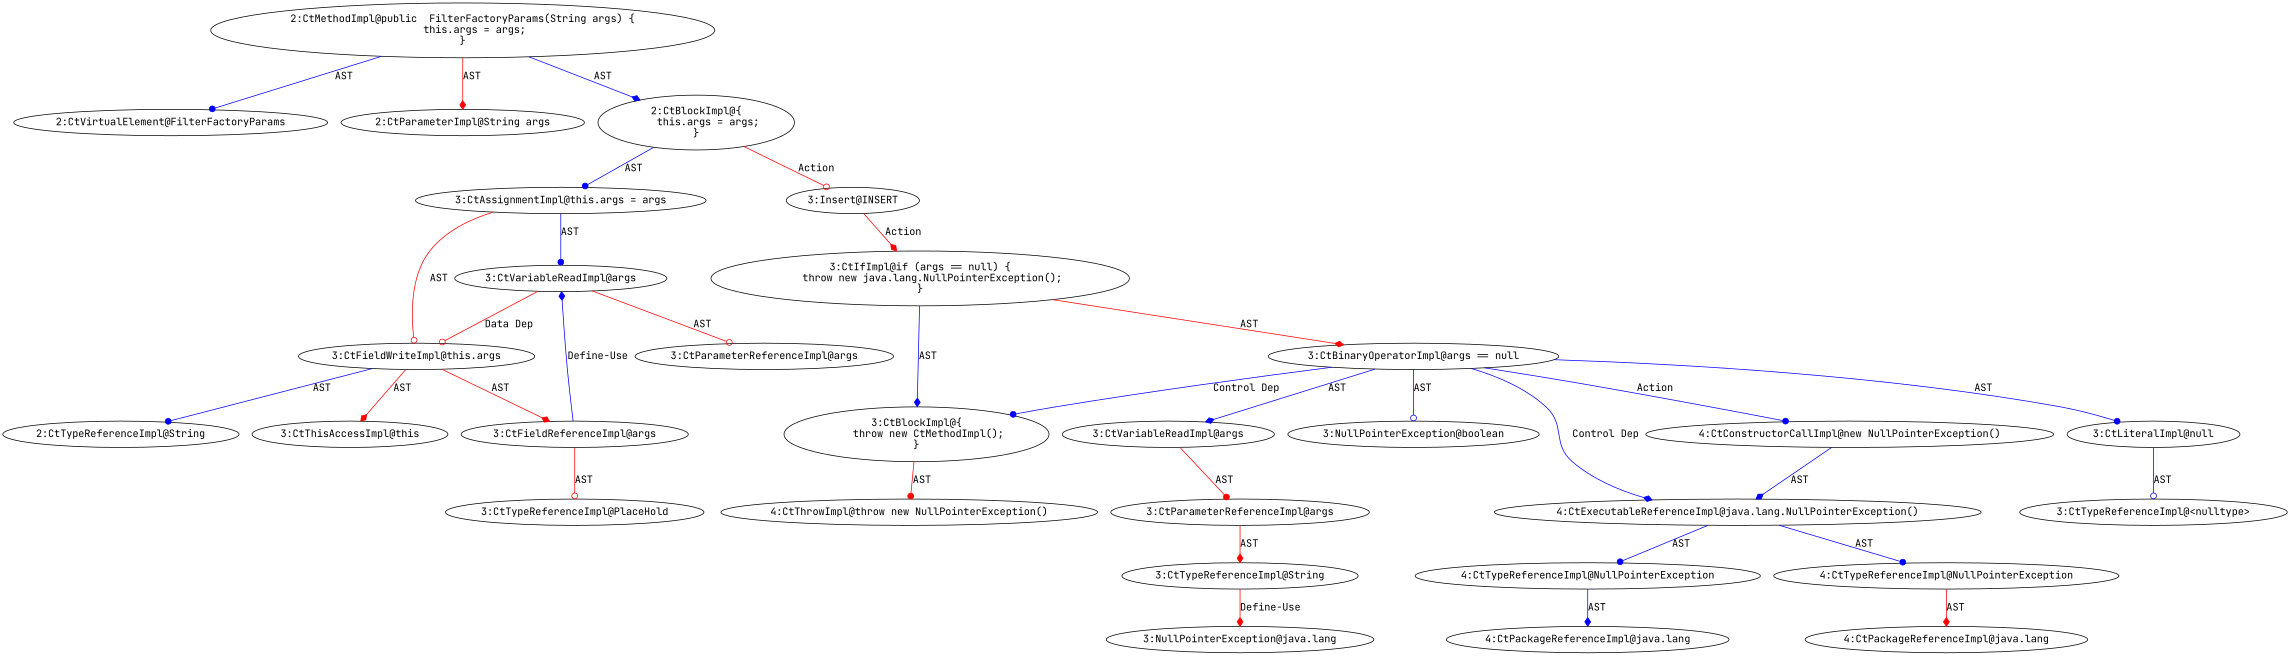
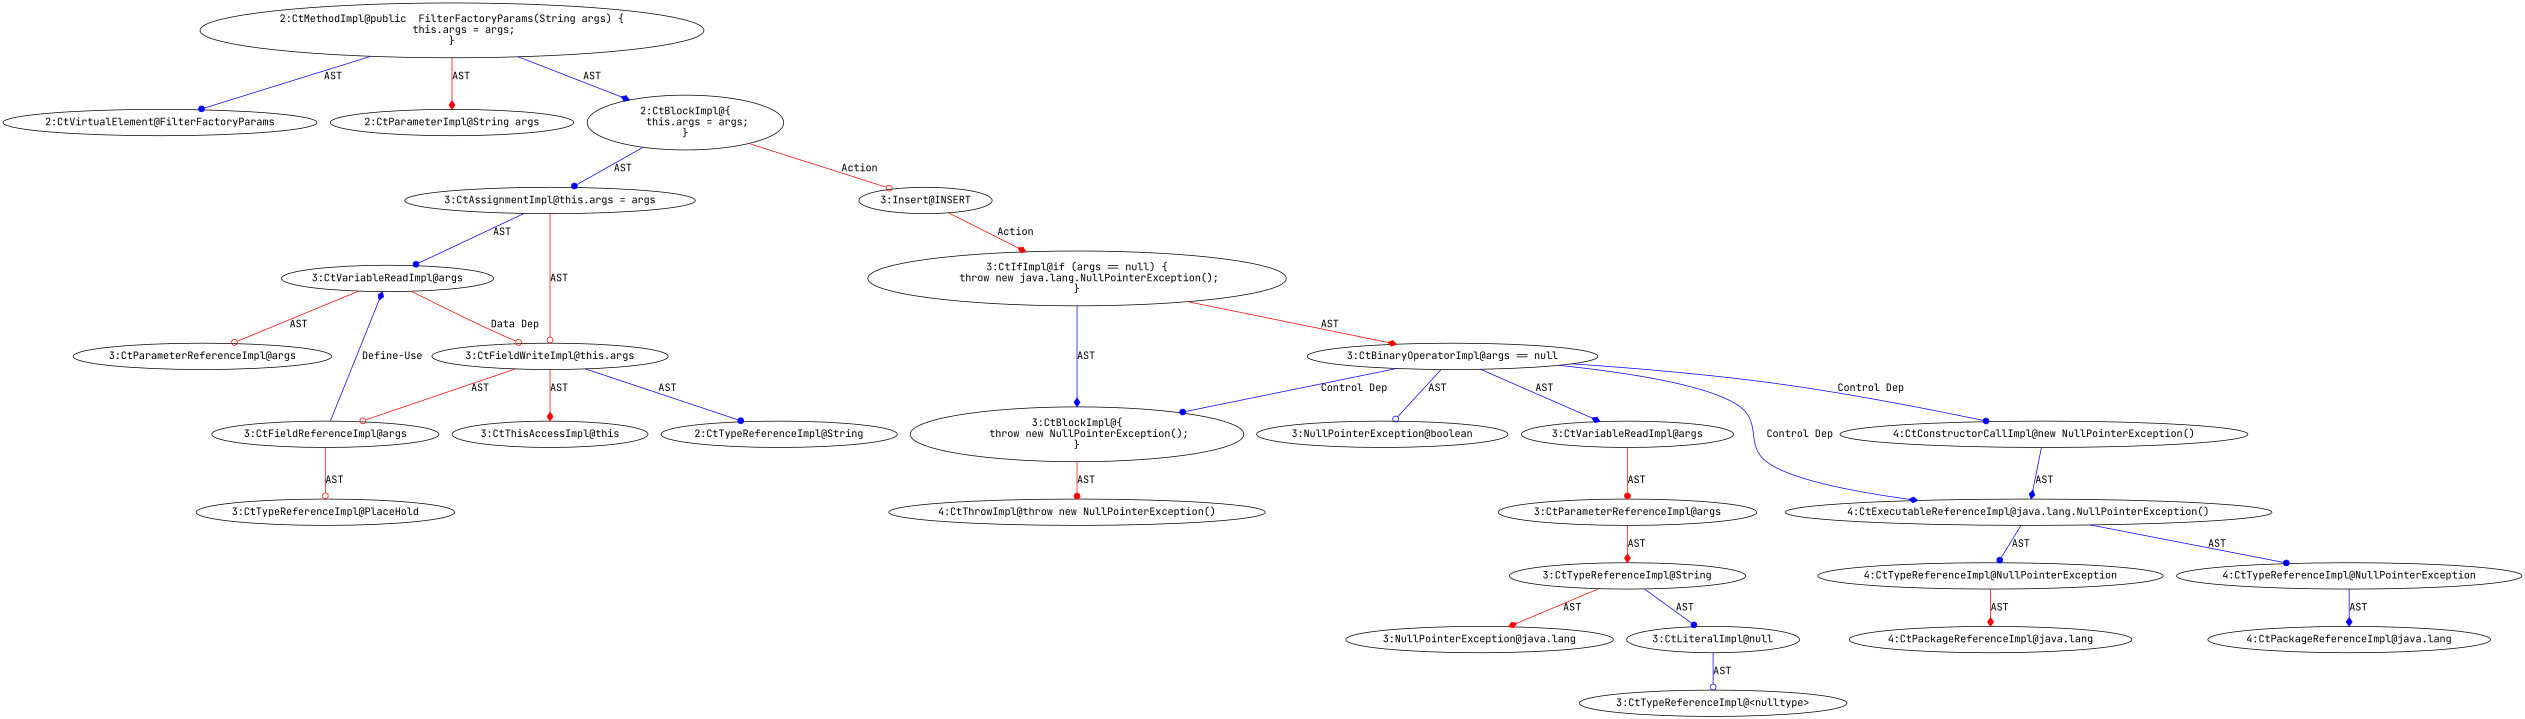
(1836, 377) -> (1668, 606)
(1655, 388) -> (1871, 388)
(492, 393) -> (440, 394)
(917, 434) -> (1077, 434)
(1270, 608) -> (1572, 608)
